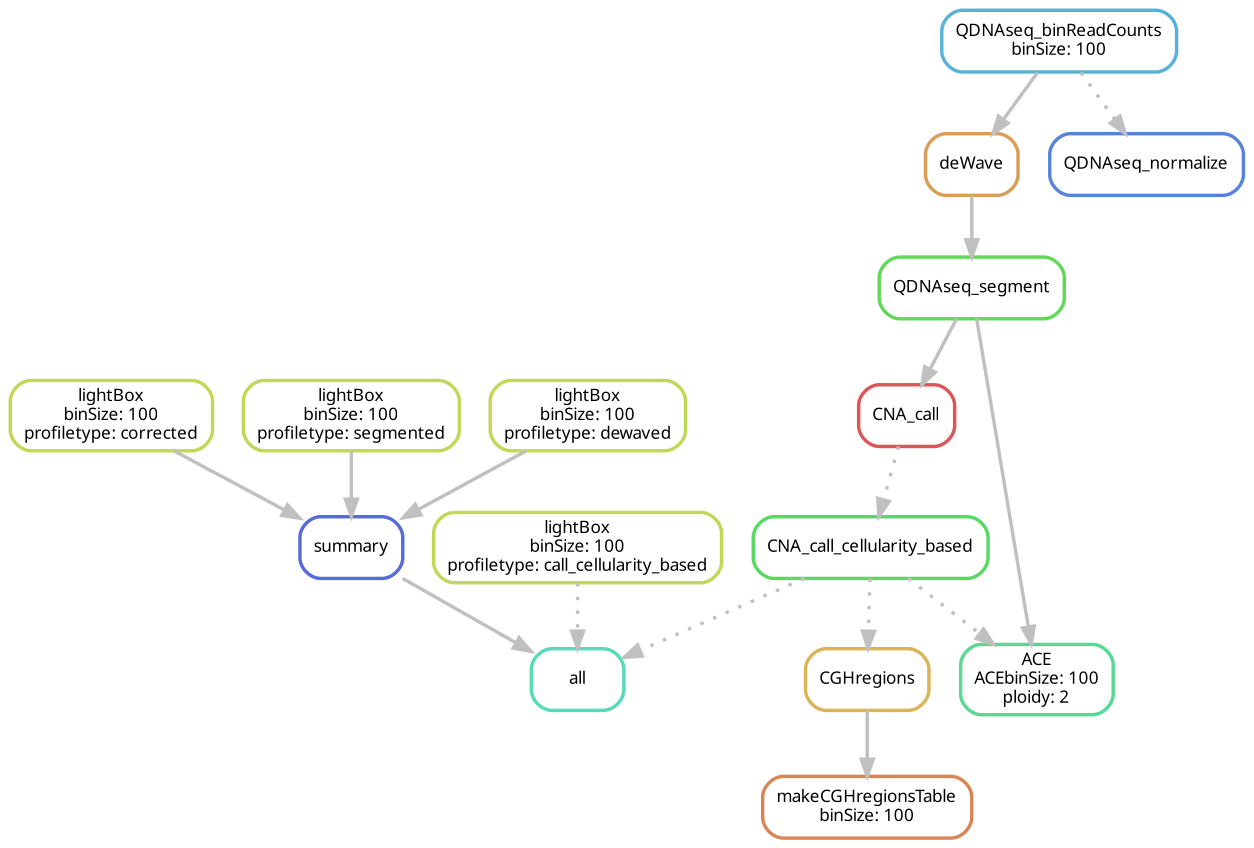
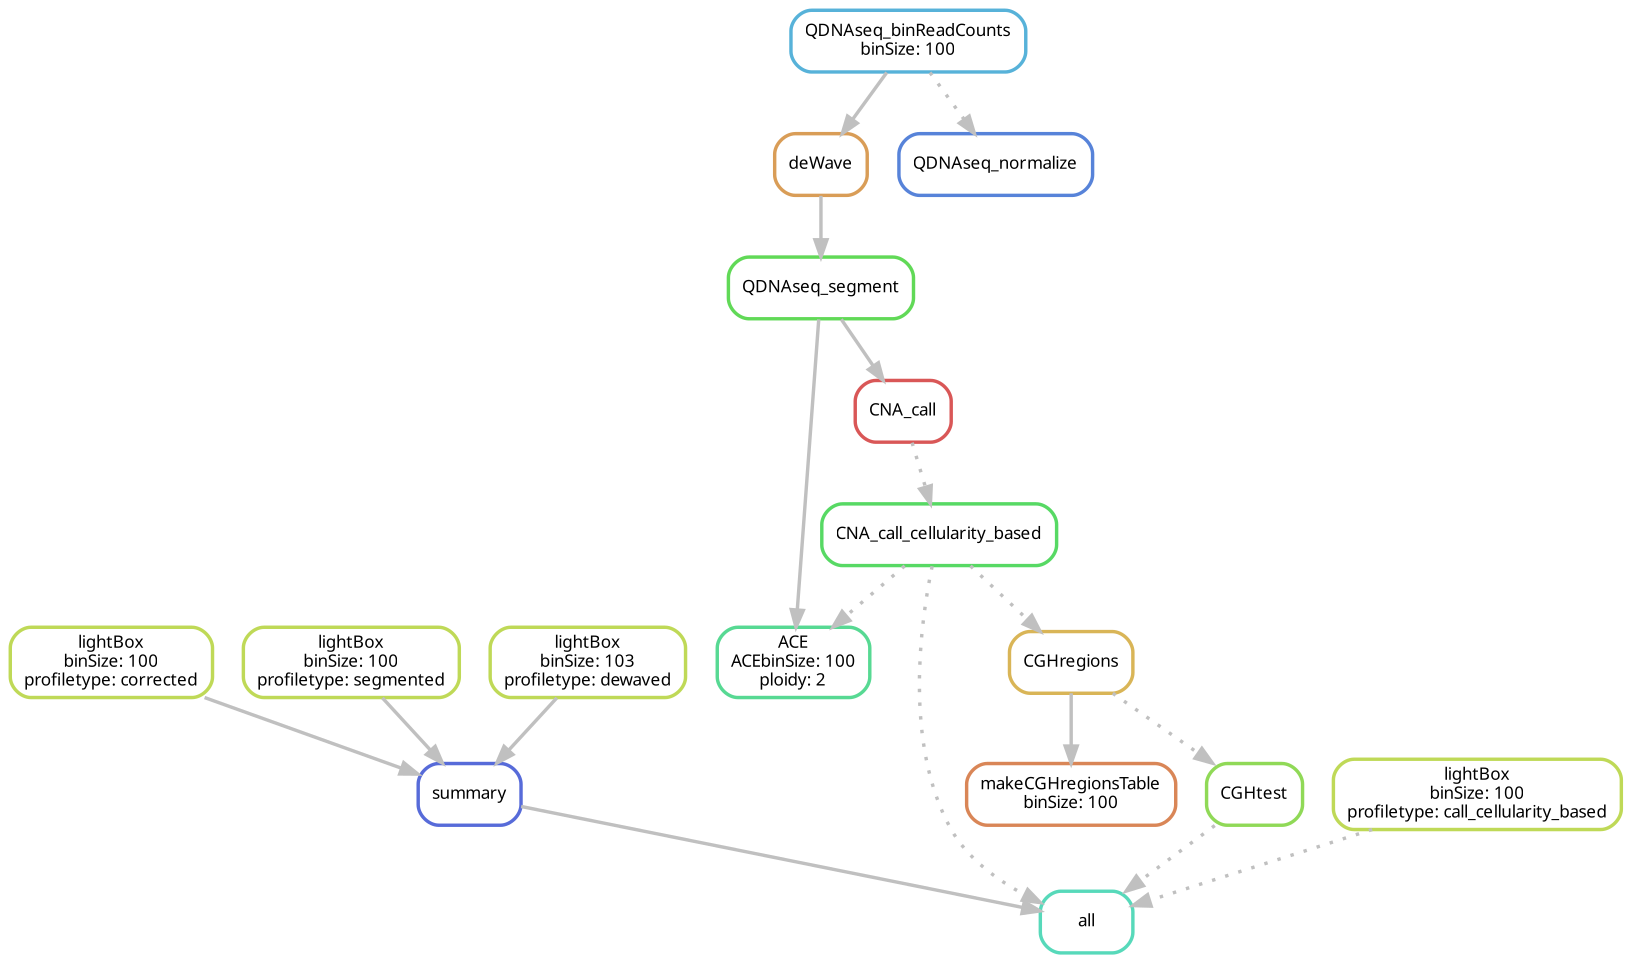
(588, 416) -> (588, 662)
none -> (1255, 794)
